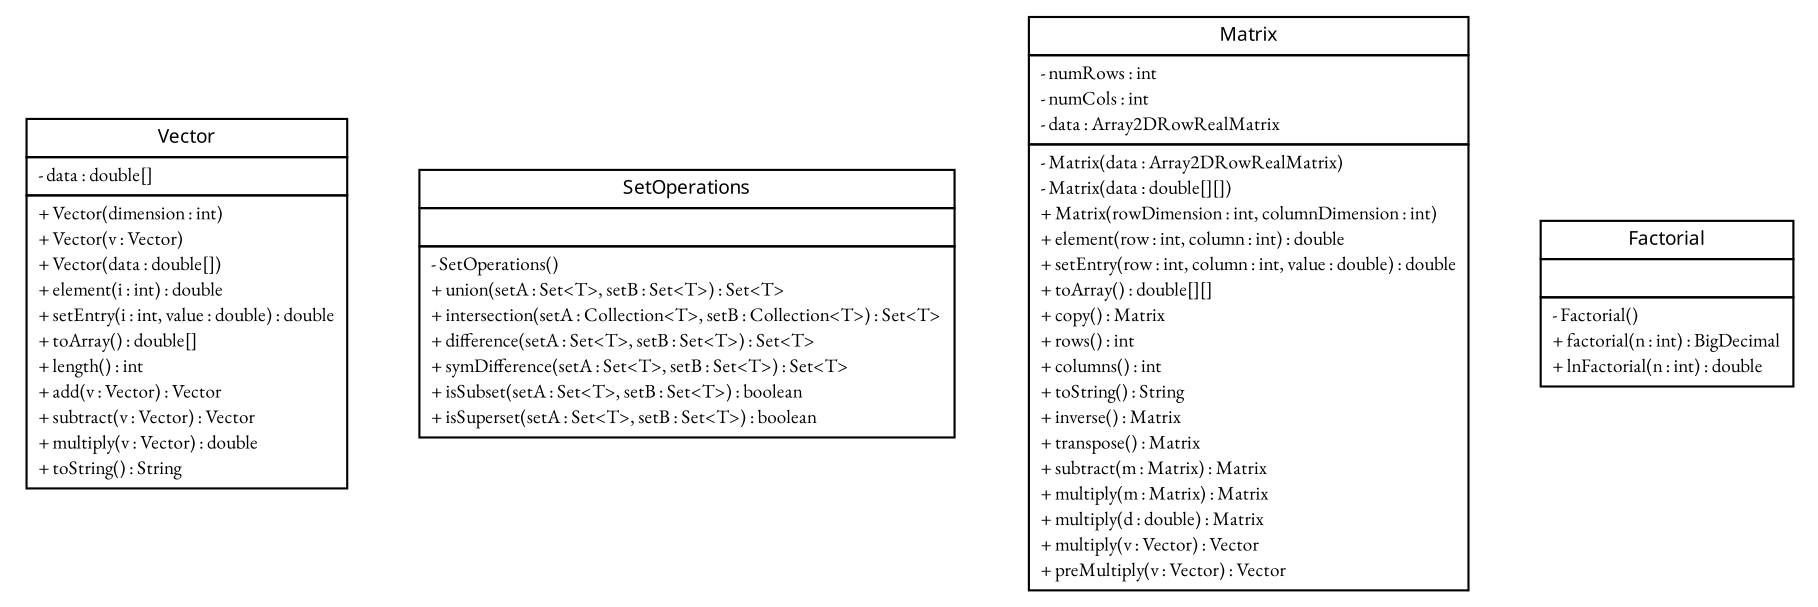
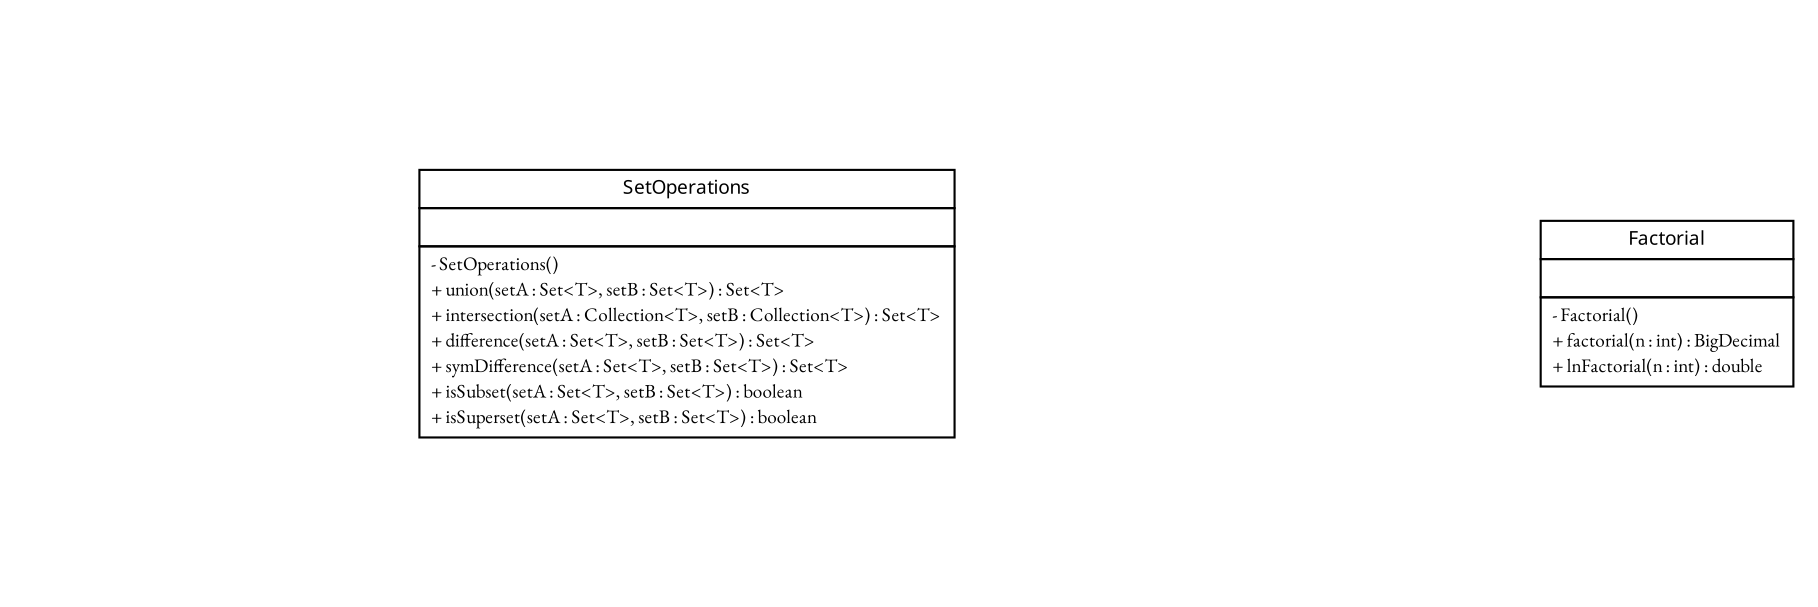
(186, 304) -> none
(1248, 304) -> none
